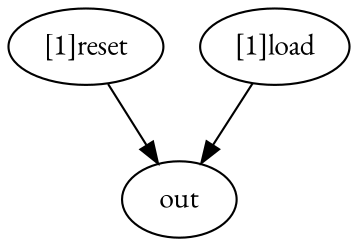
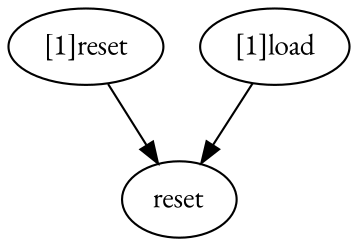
(179, 199) -> (179, 199)
